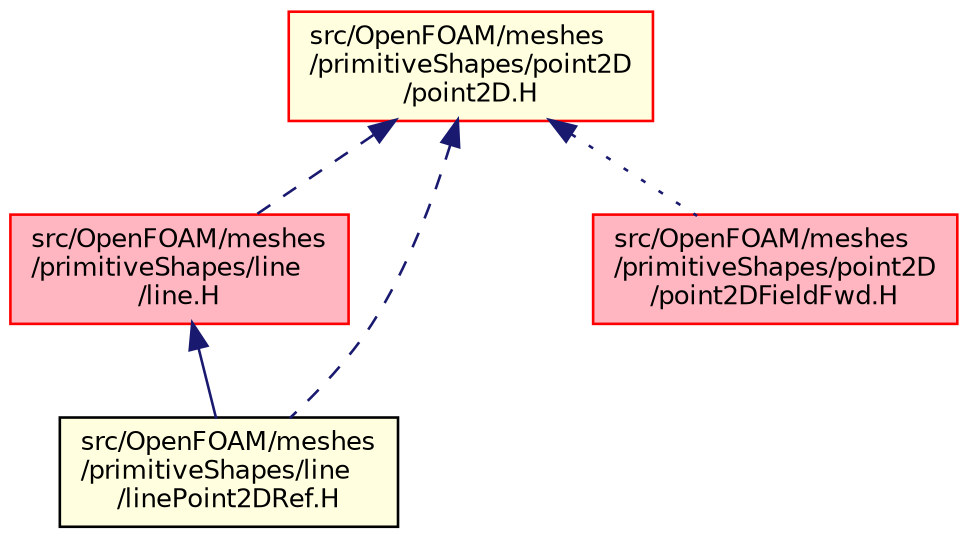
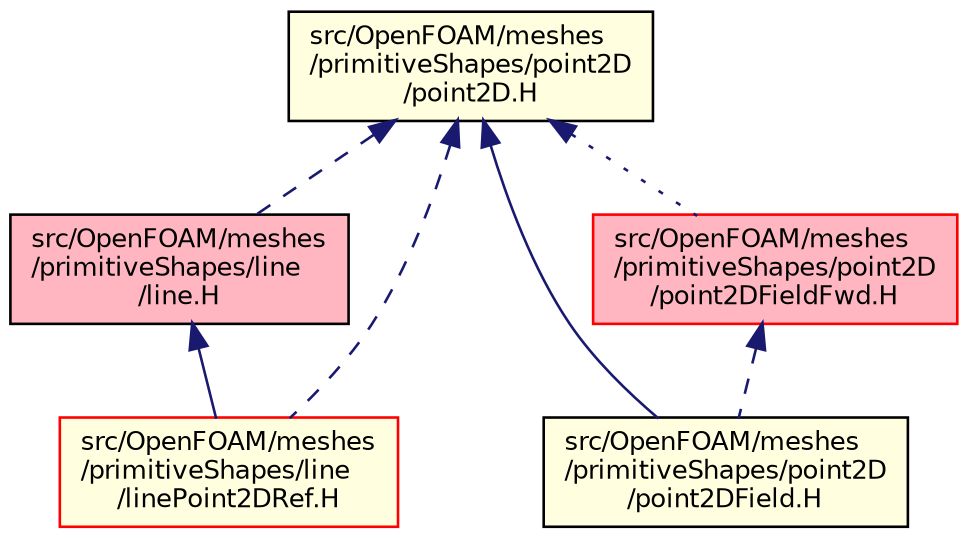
(471, 66) -> (471, 66)
(179, 269) -> (179, 269)
(229, 472) -> (229, 472)
none -> (726, 472)
